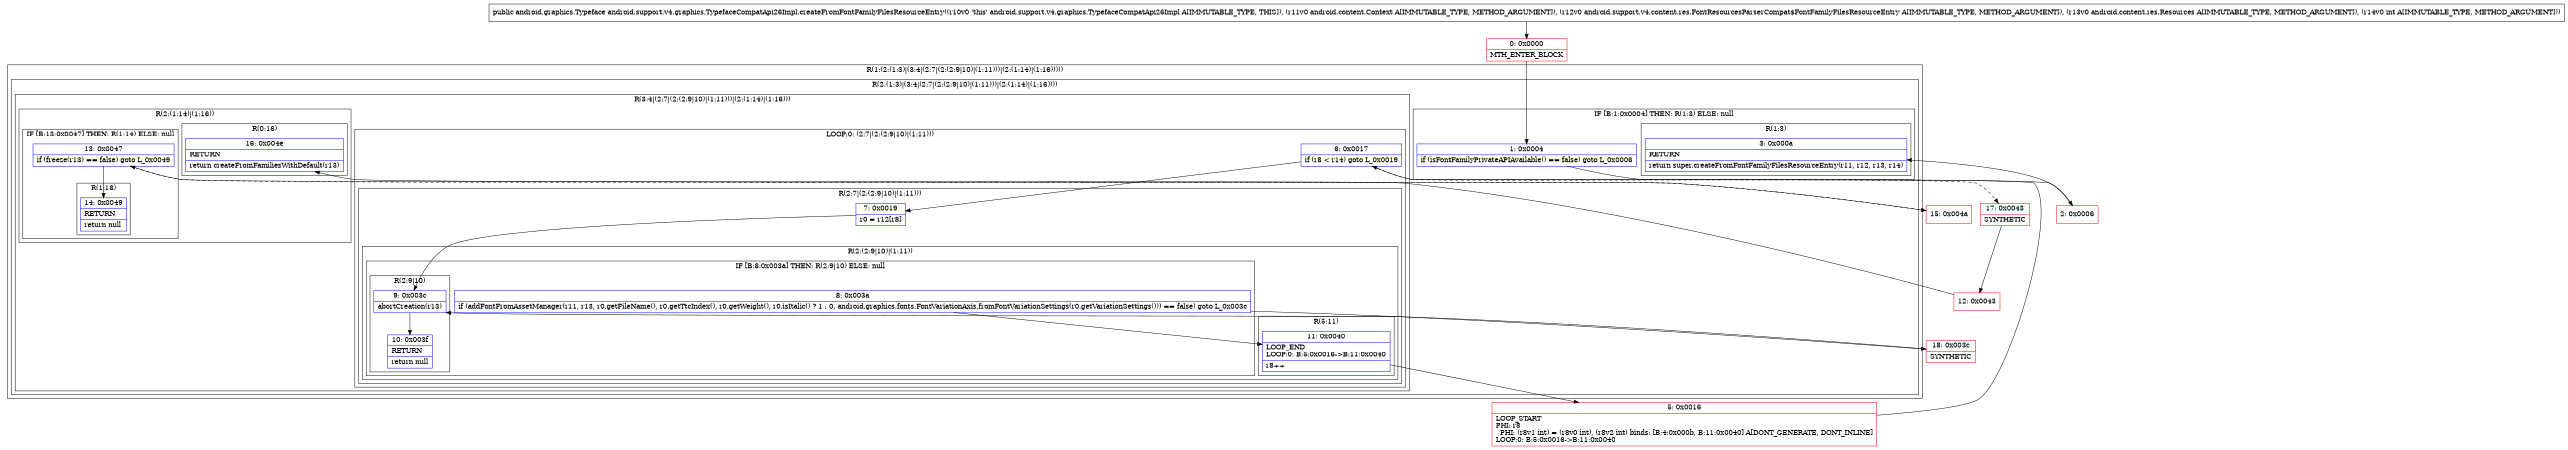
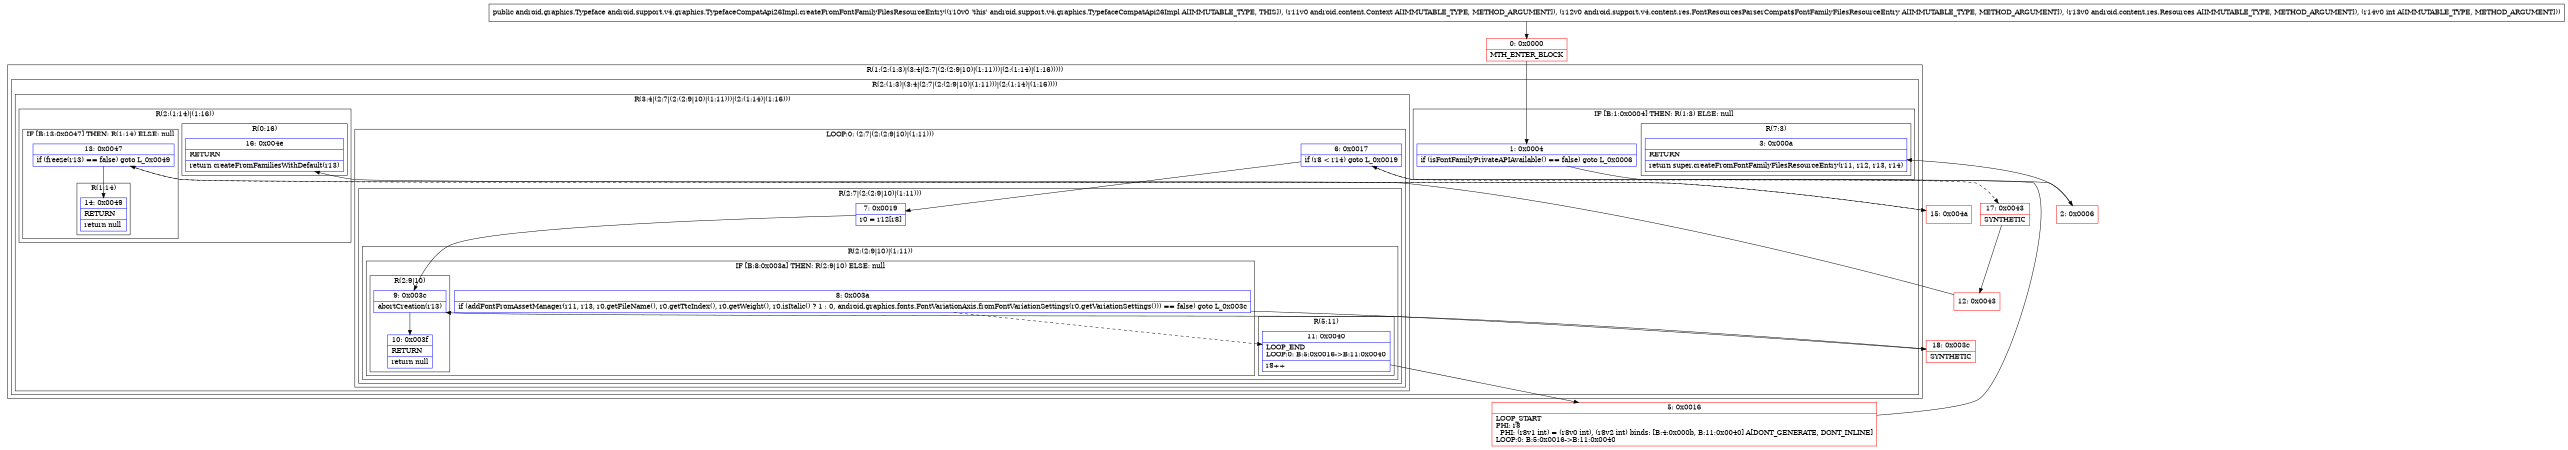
(1776, 129) -> (1776, 129)
(104, 189) -> (104, 189)
(1106, 328) -> (1106, 328)
